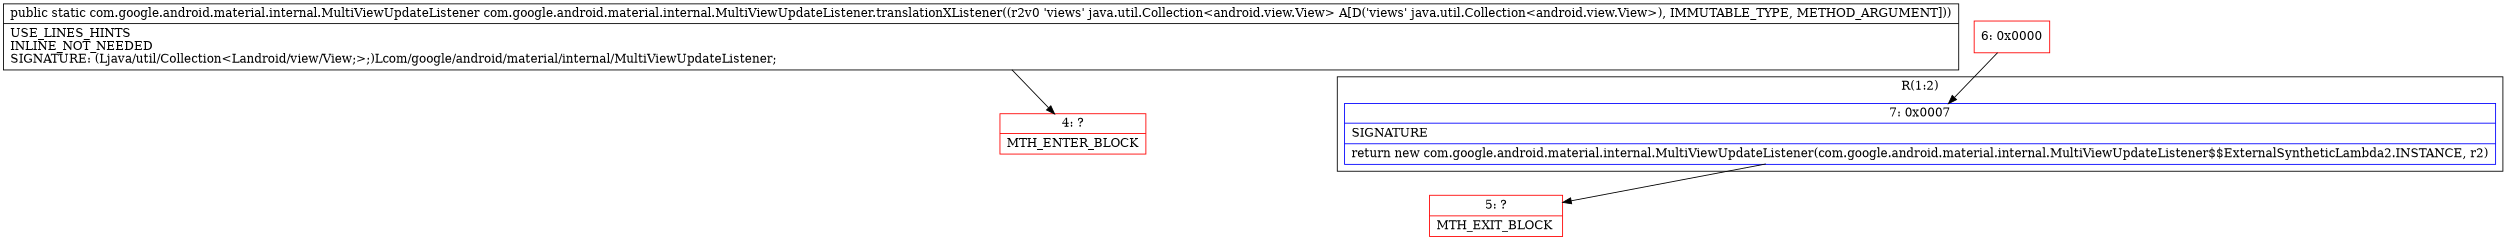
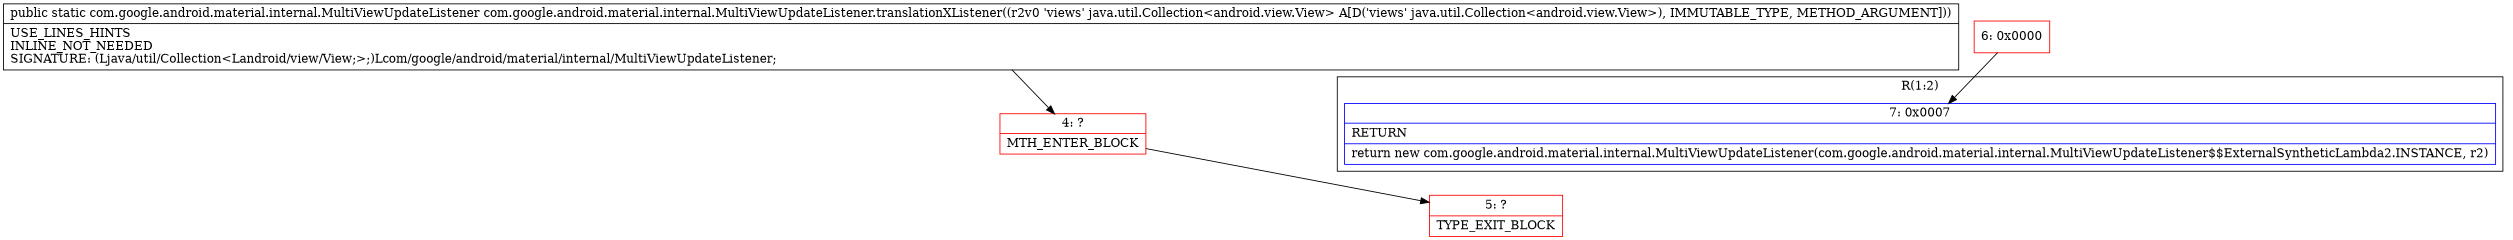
(1390, 133) -> (1379, 133)
(1669, 182) -> (1283, 175)
(1495, 226) -> (1496, 226)
